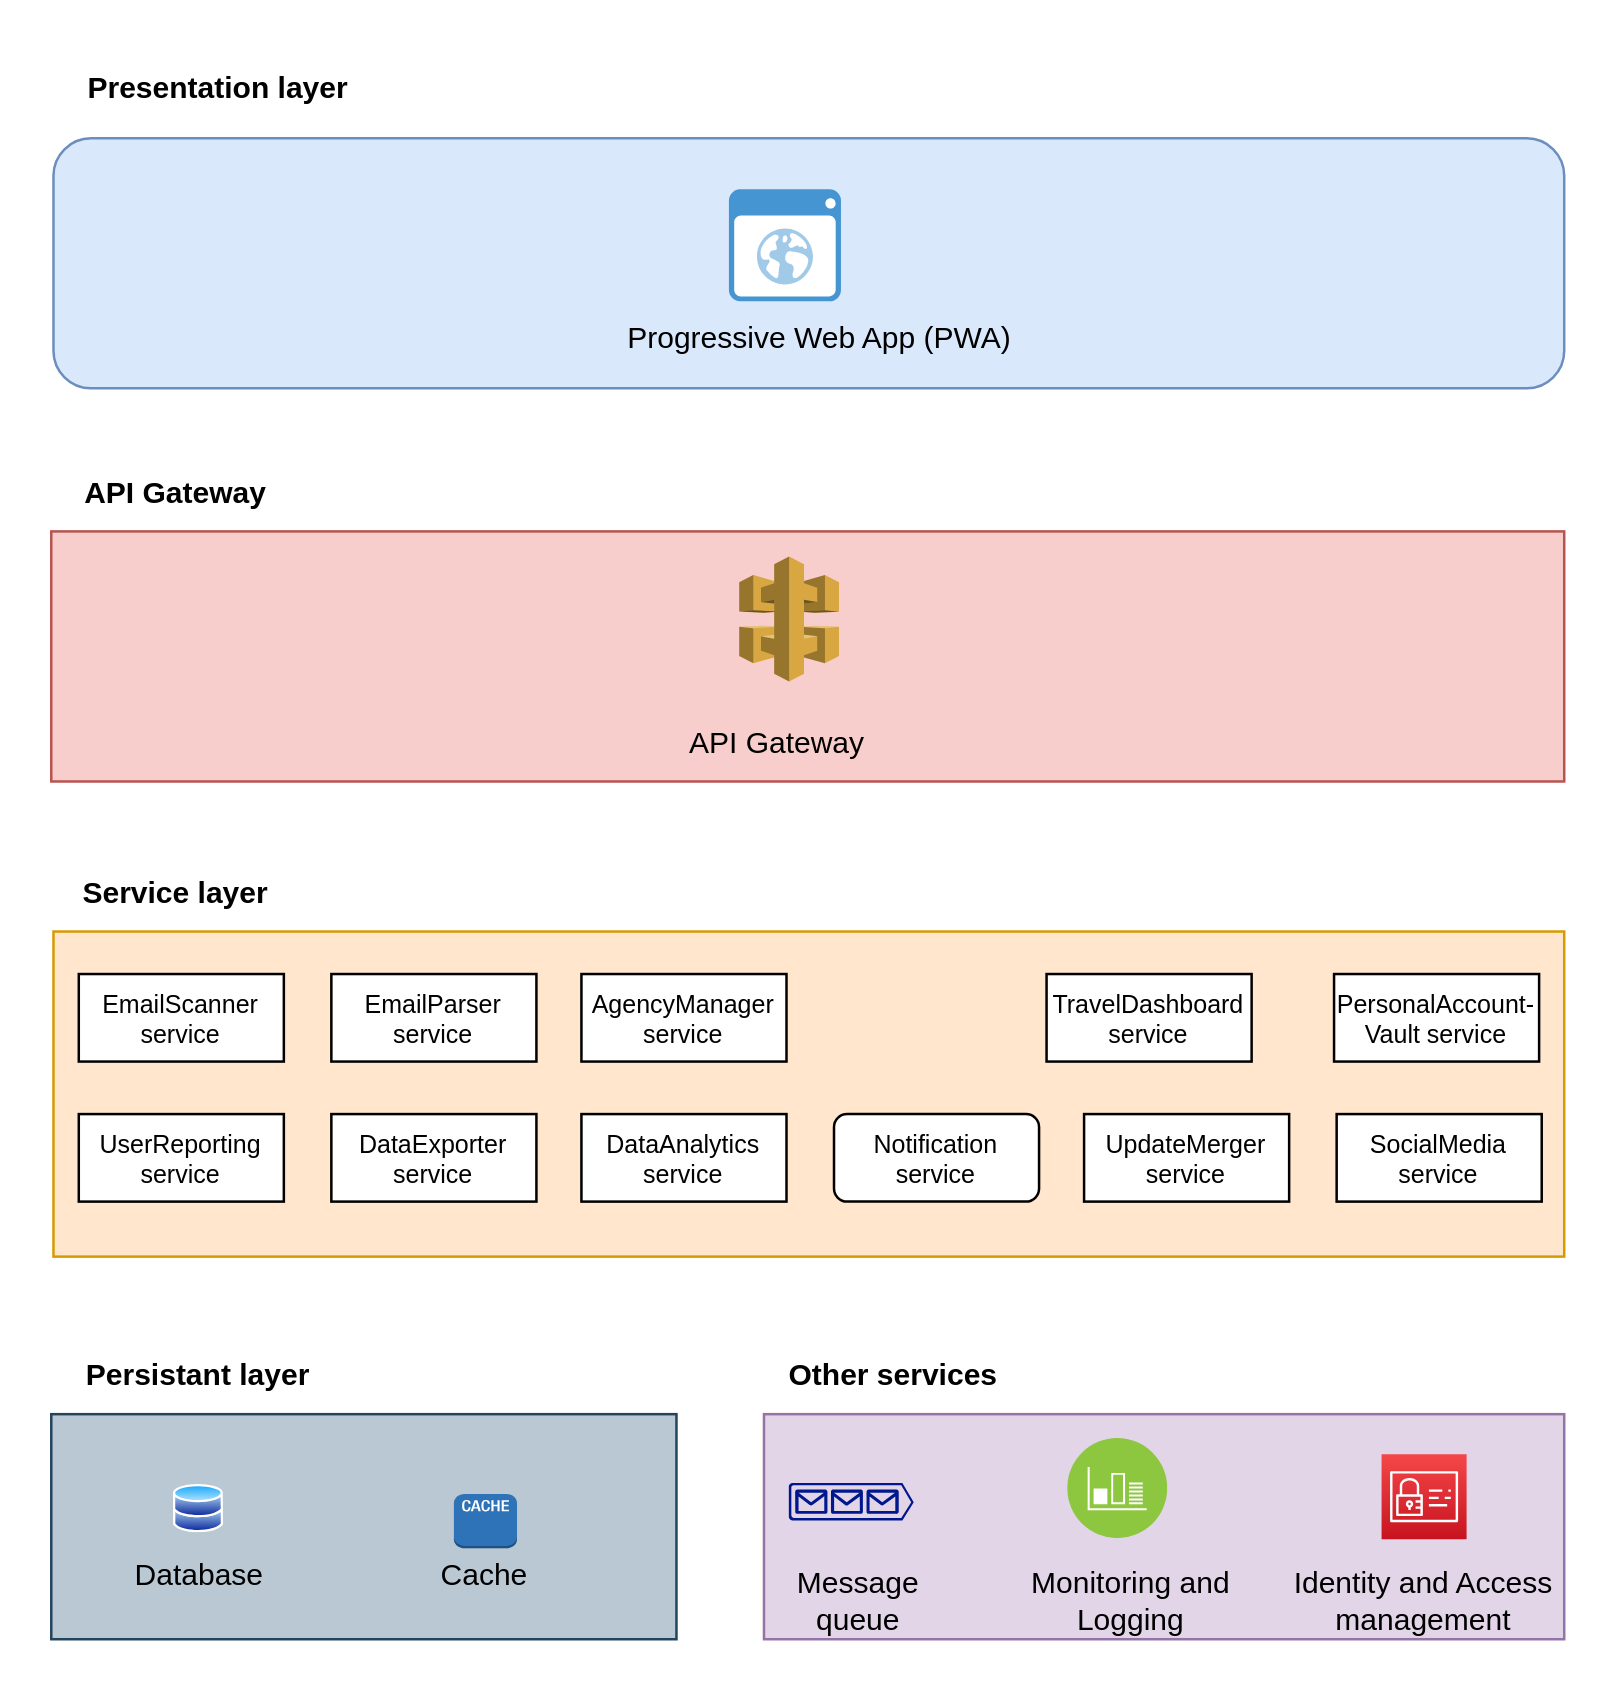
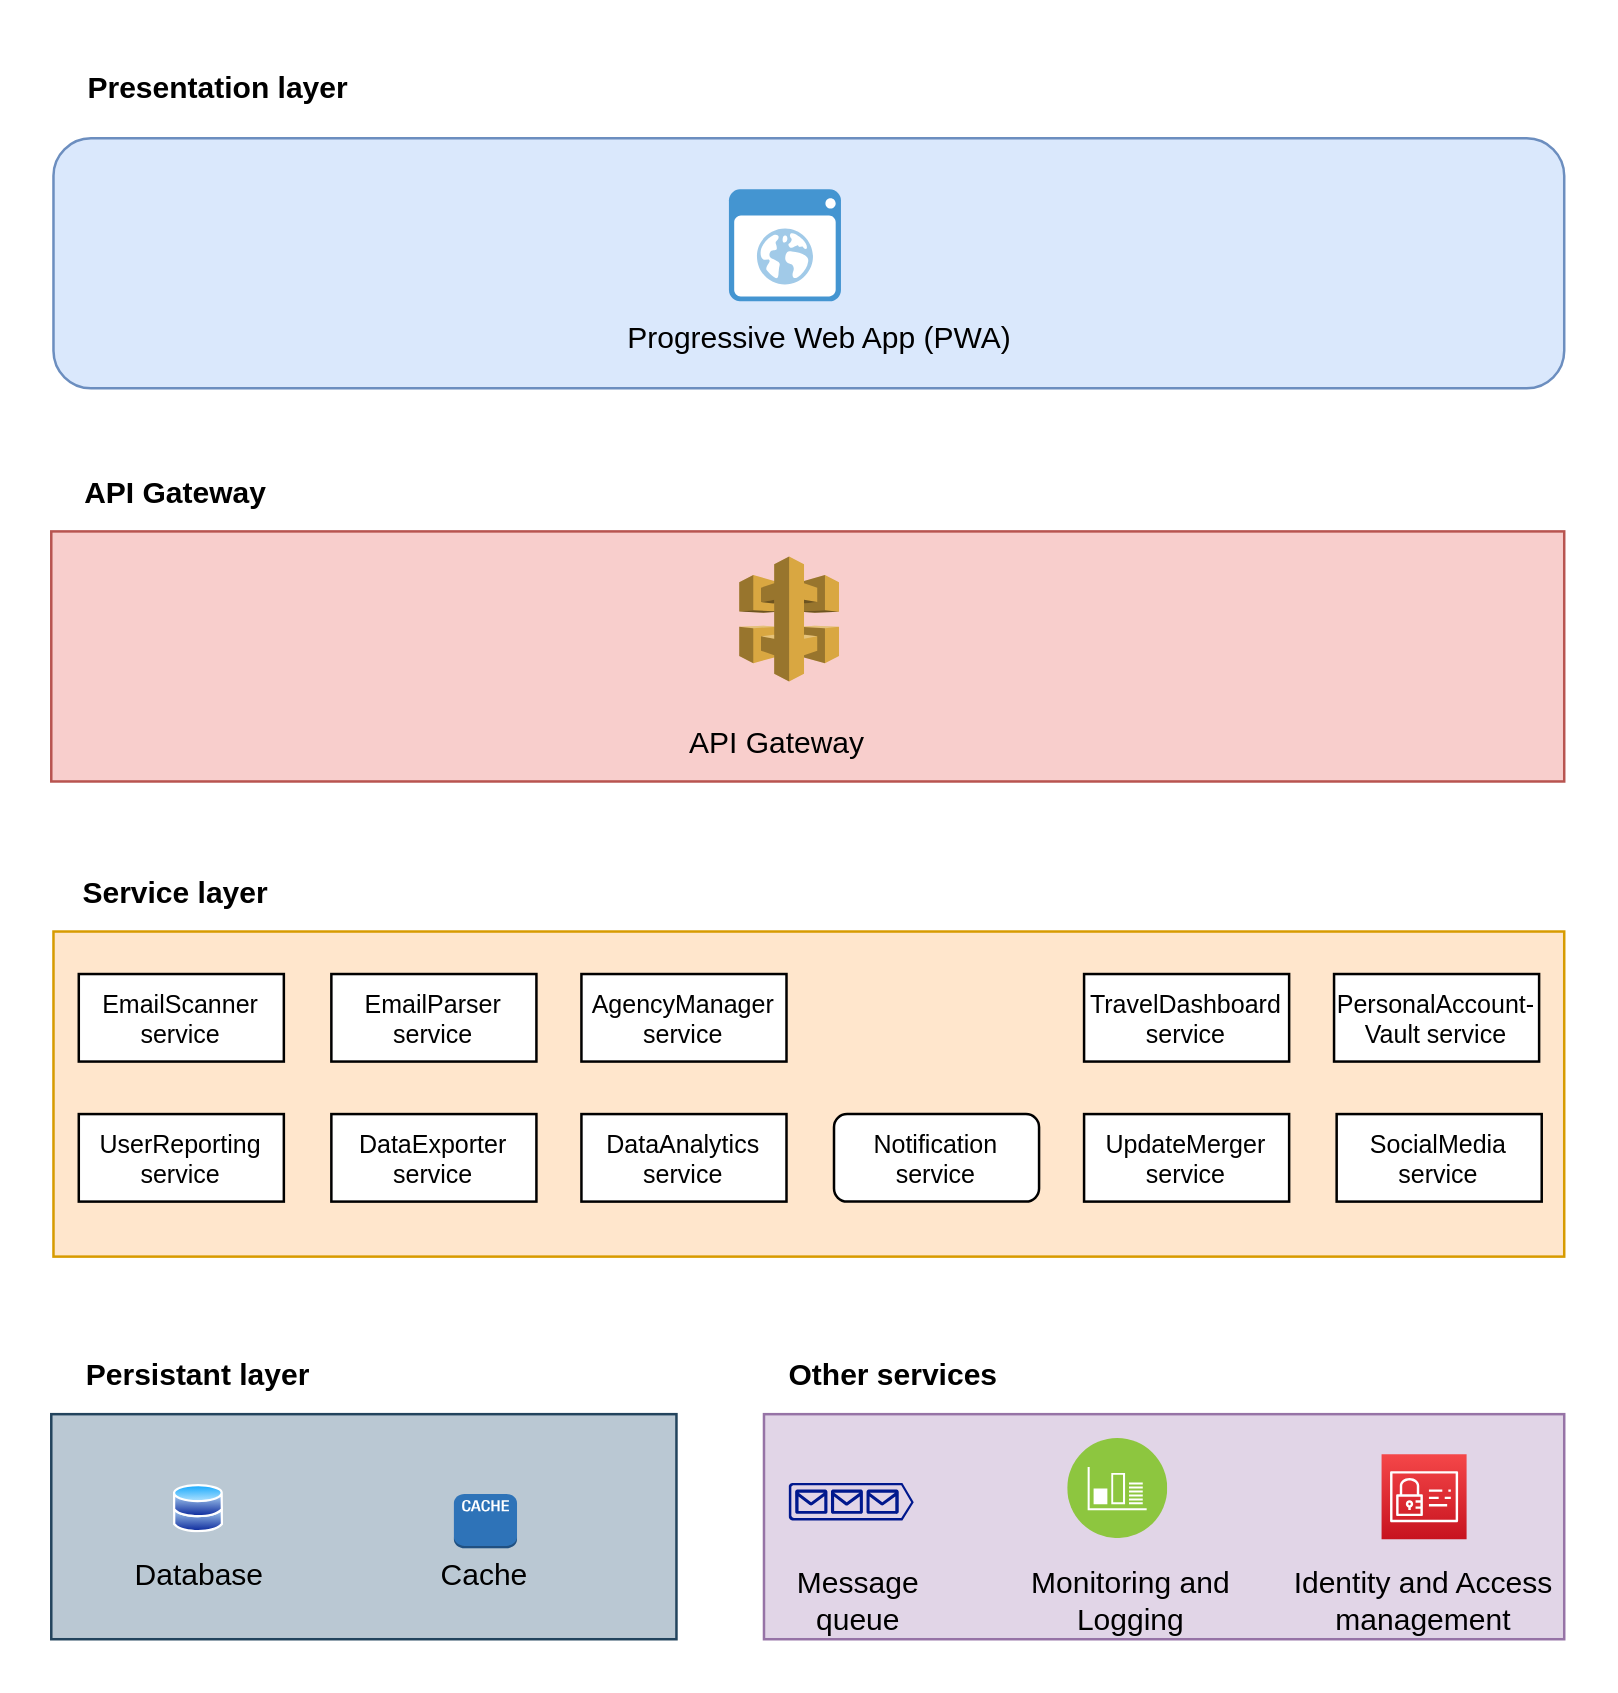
(1149, 1018) -> (1186, 1018)
